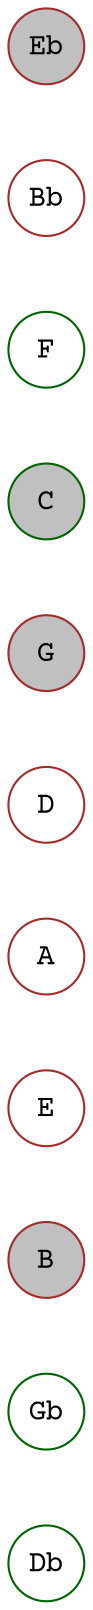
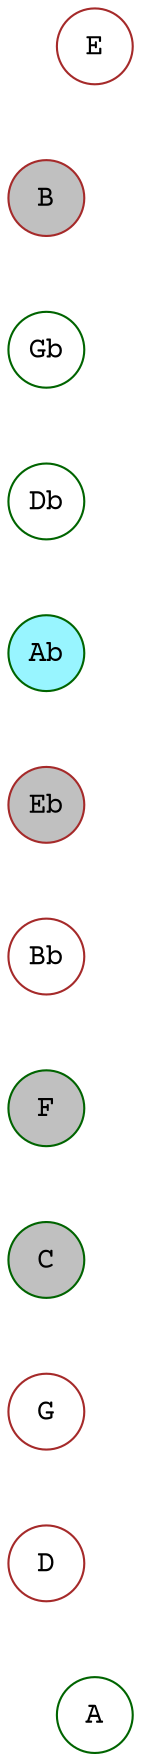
(46, 350) -> (46, 1108)
none -> (46, 653)
(46, 653) -> (46, 1412)
(46, 957) -> (95, 1715)
